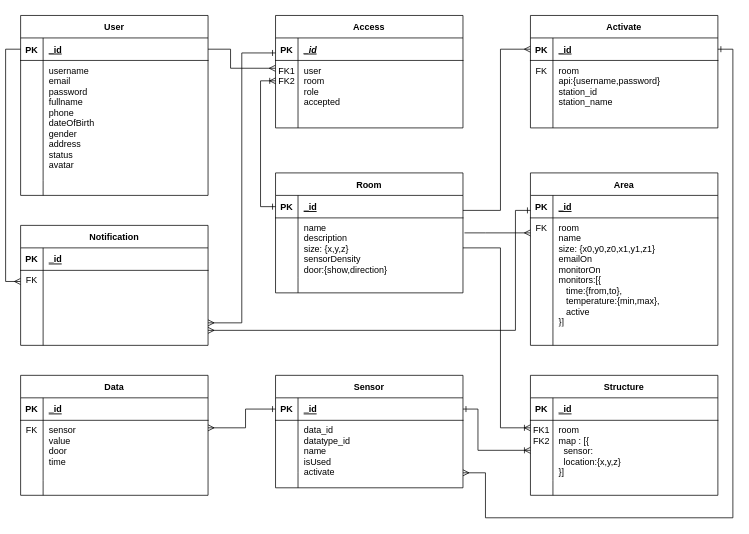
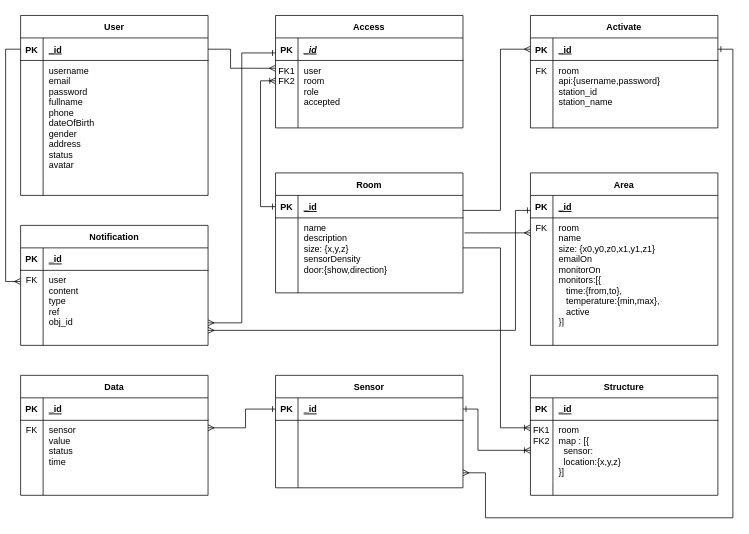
none -> (126, 300)
(64, 431) -> (64, 431)
(381, 447) -> none
